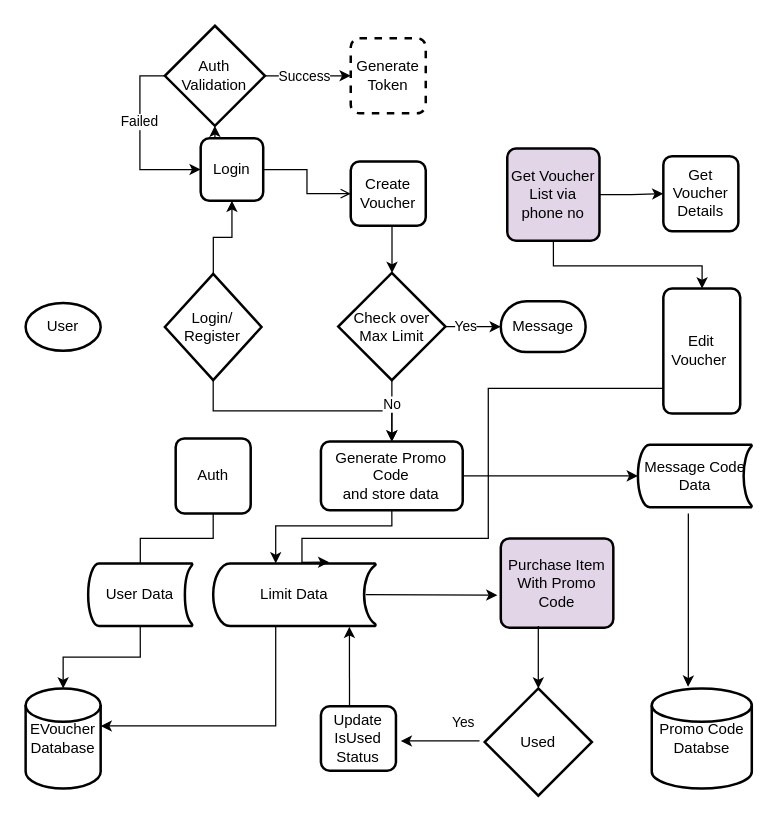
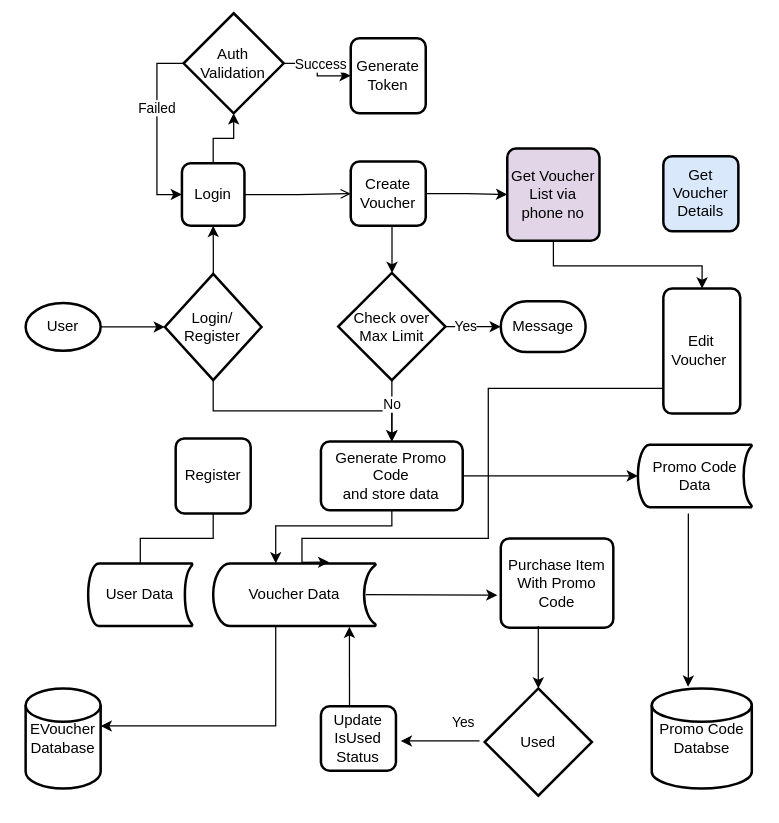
(215, 76) -> (234, 63)
(388, 76) -> (388, 76)
(232, 169) -> (213, 194)
none -> (462, 193)
(701, 193) -> (701, 193)
(627, 194) -> none
none -> (129, 327)
(213, 476) -> (213, 476)
(695, 476) -> (695, 476)
(557, 583) -> (557, 583)
(294, 594) -> (294, 594)
(106, 657) -> none
